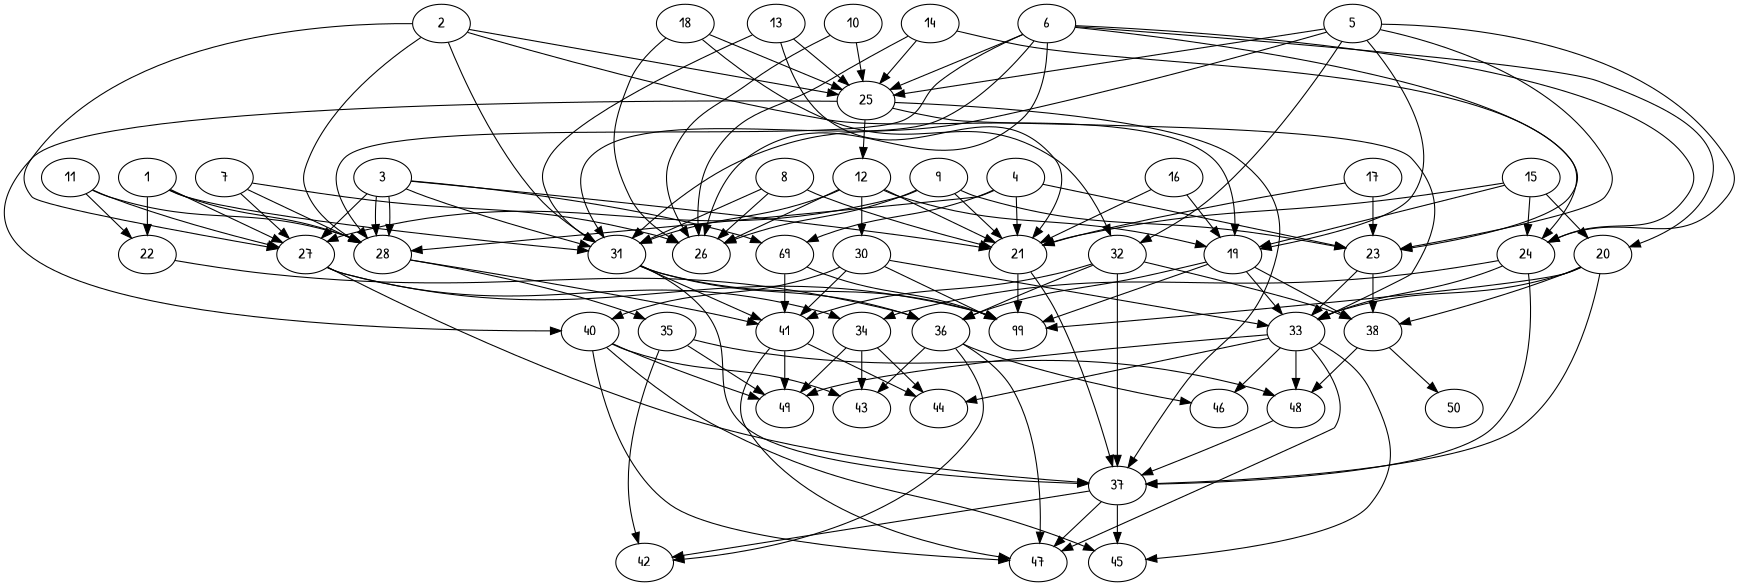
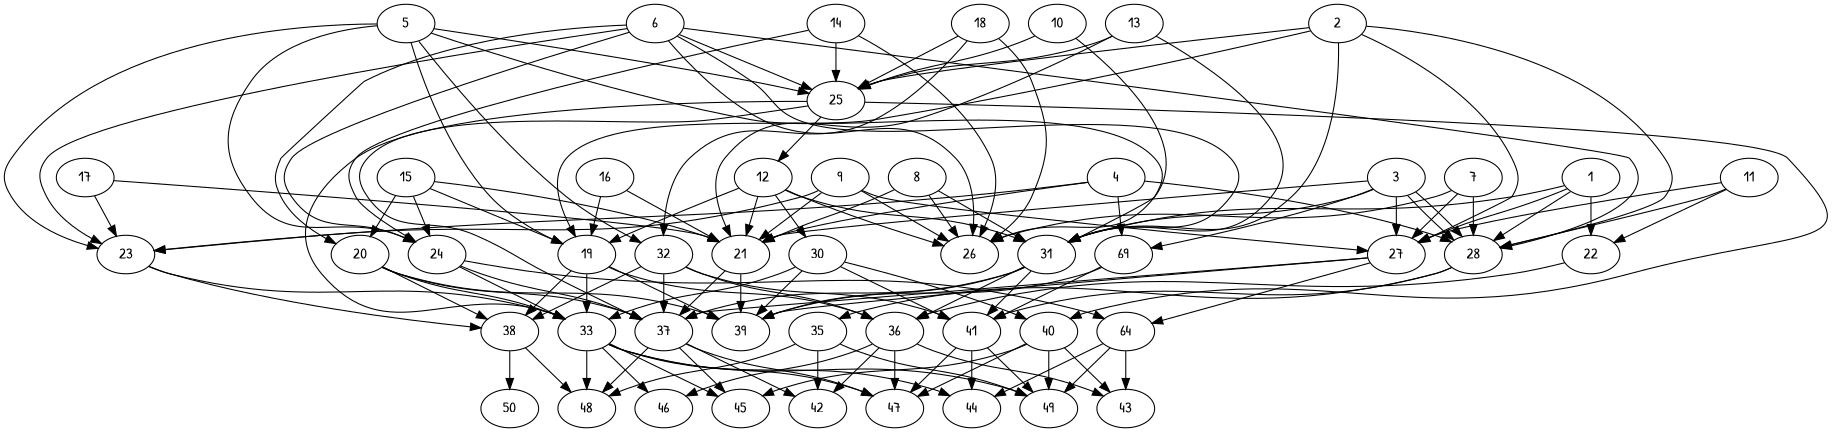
(862, 332) -> (1126, 332)
(1018, 332) -> (741, 332)
(1213, 447) -> (630, 365)
